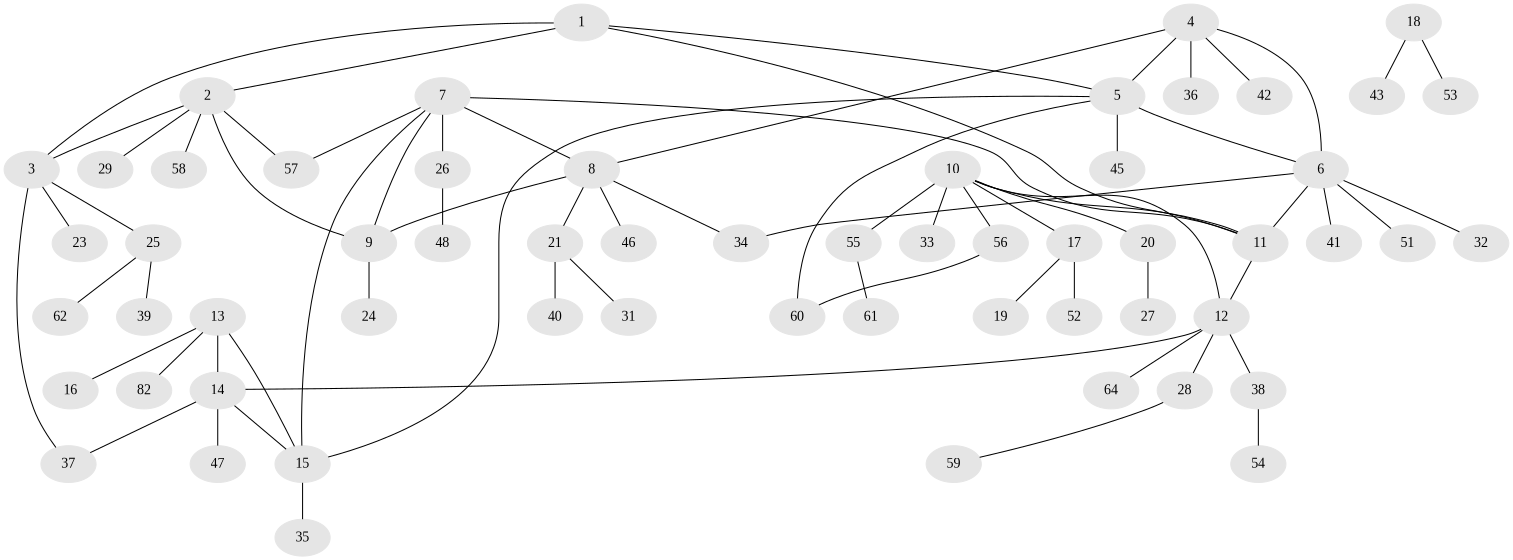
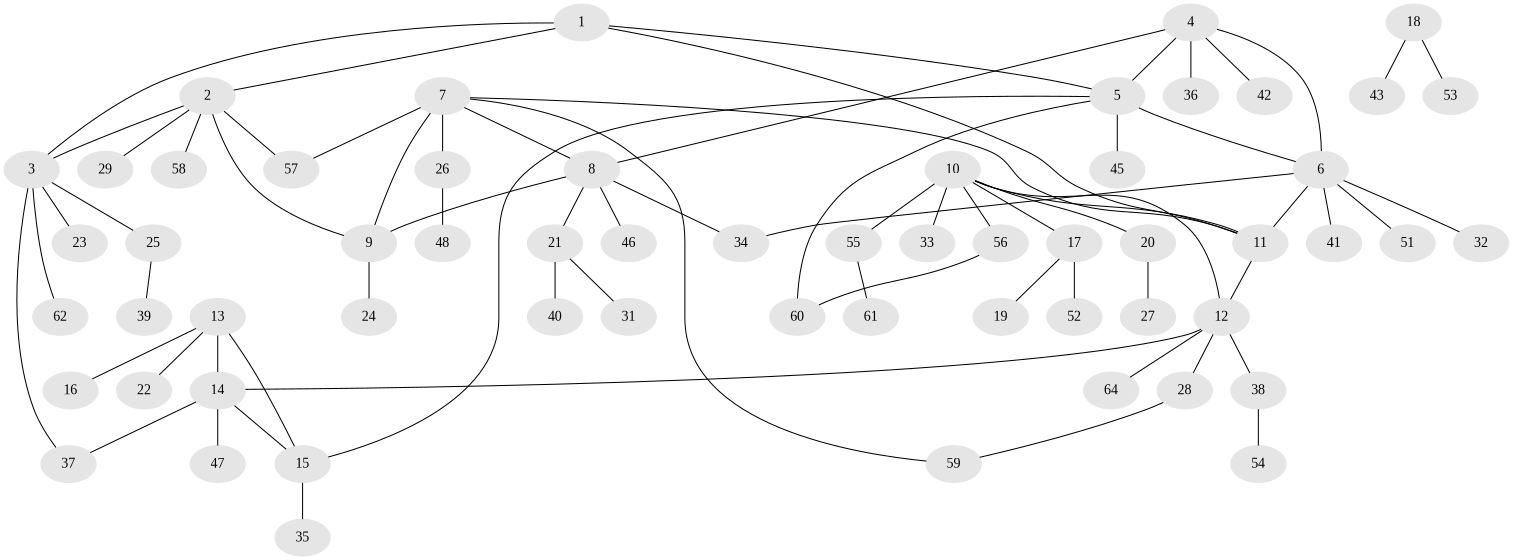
(321, 261) -> (685, 292)
(107, 280) -> (40, 244)
(144, 390) -> (144, 390)
